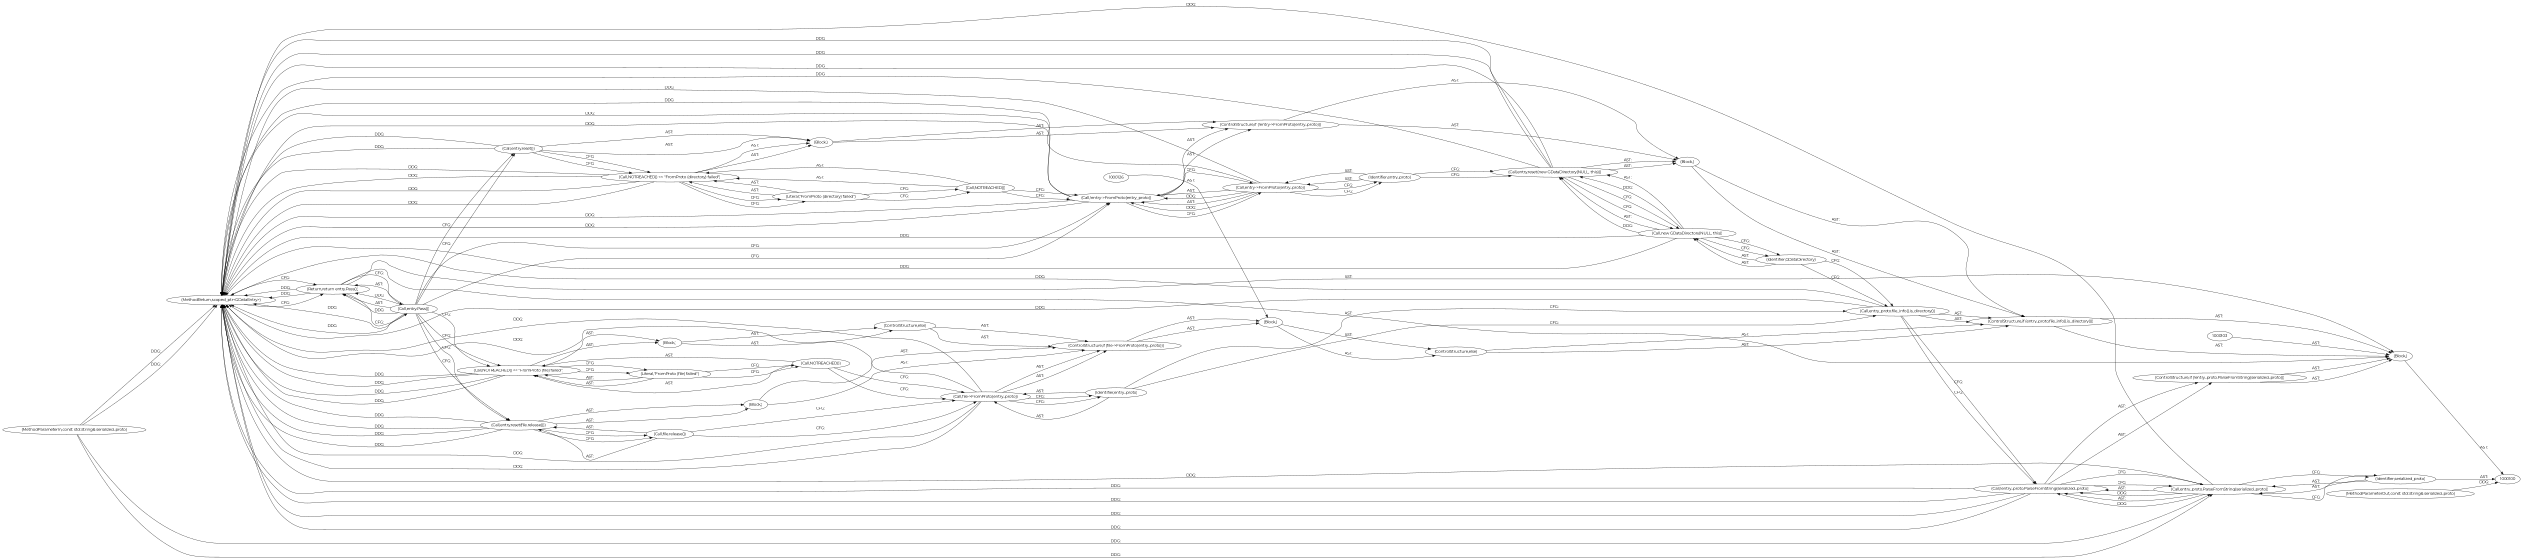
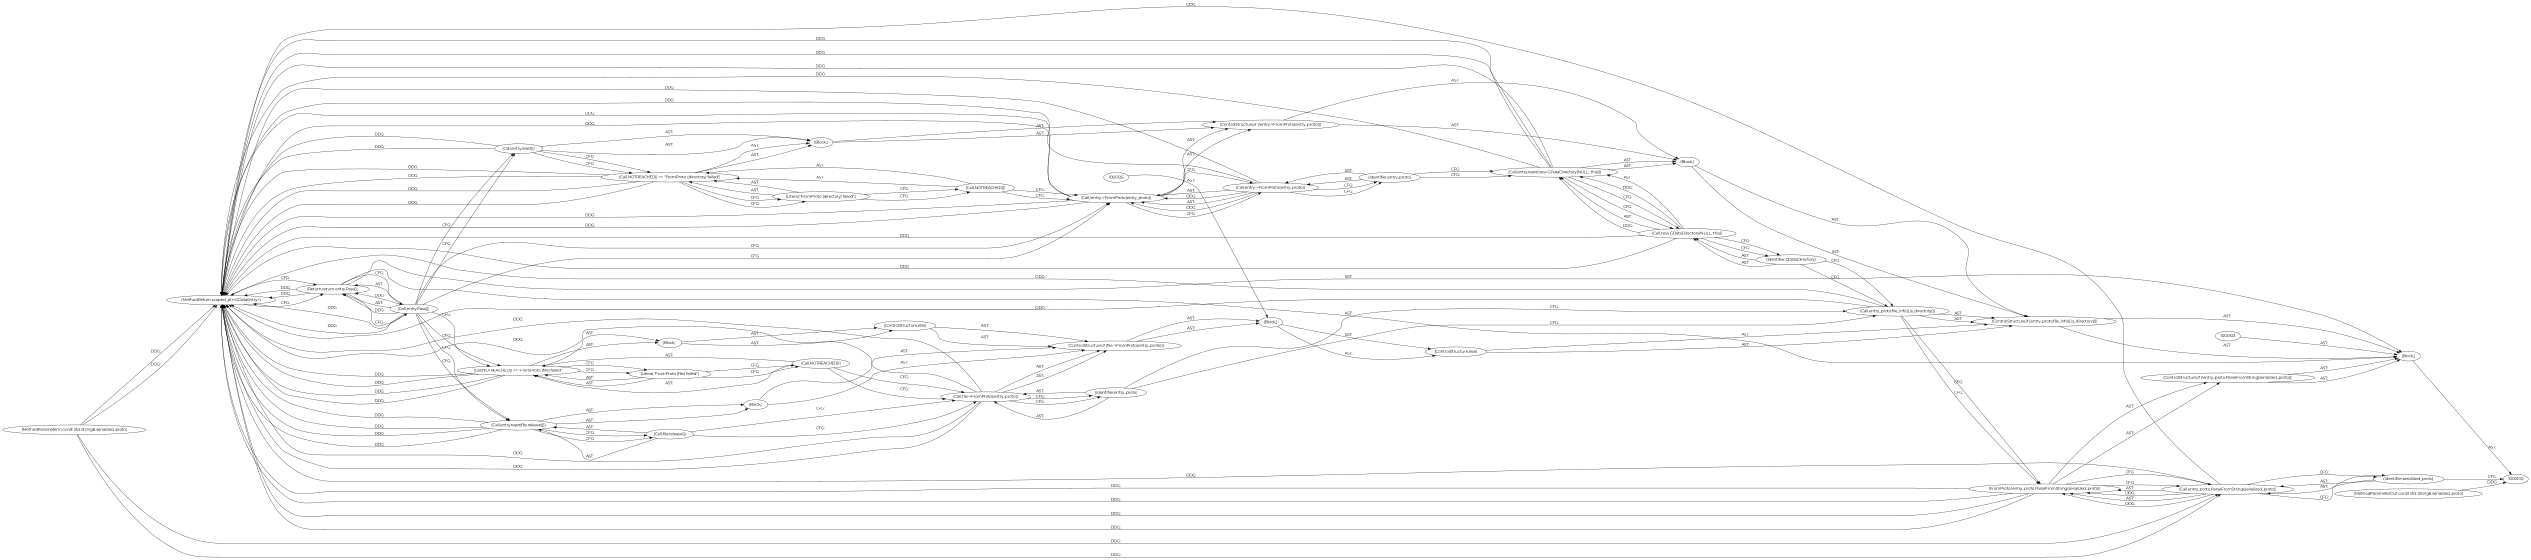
(2485, 477) -> (2493, 477)
(2041, 489) -> (2045, 489)
